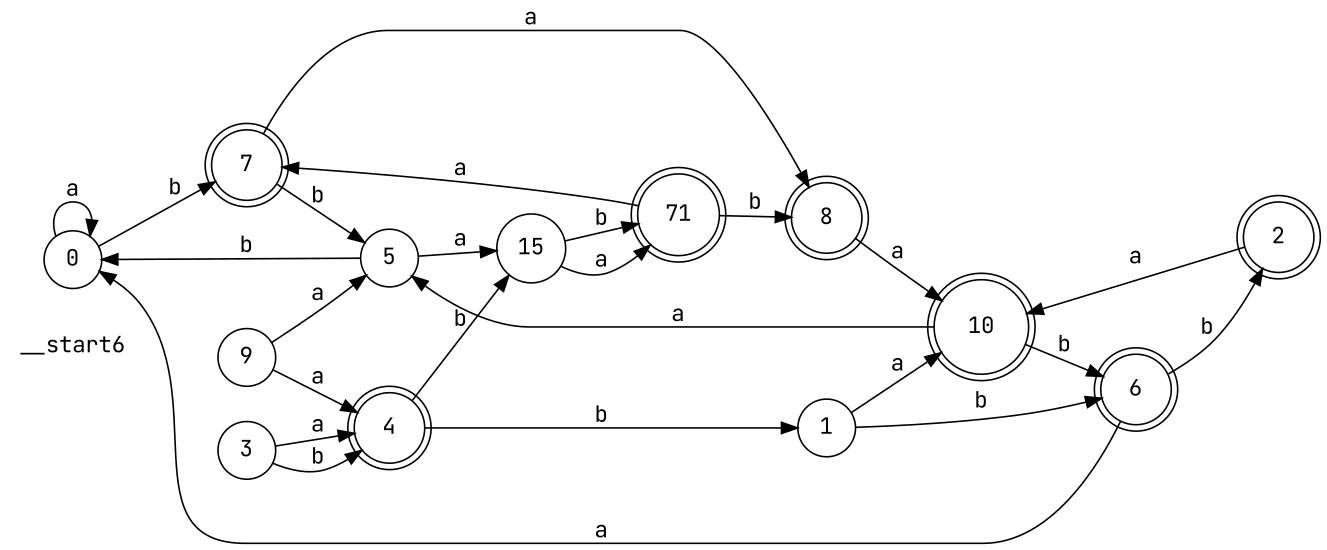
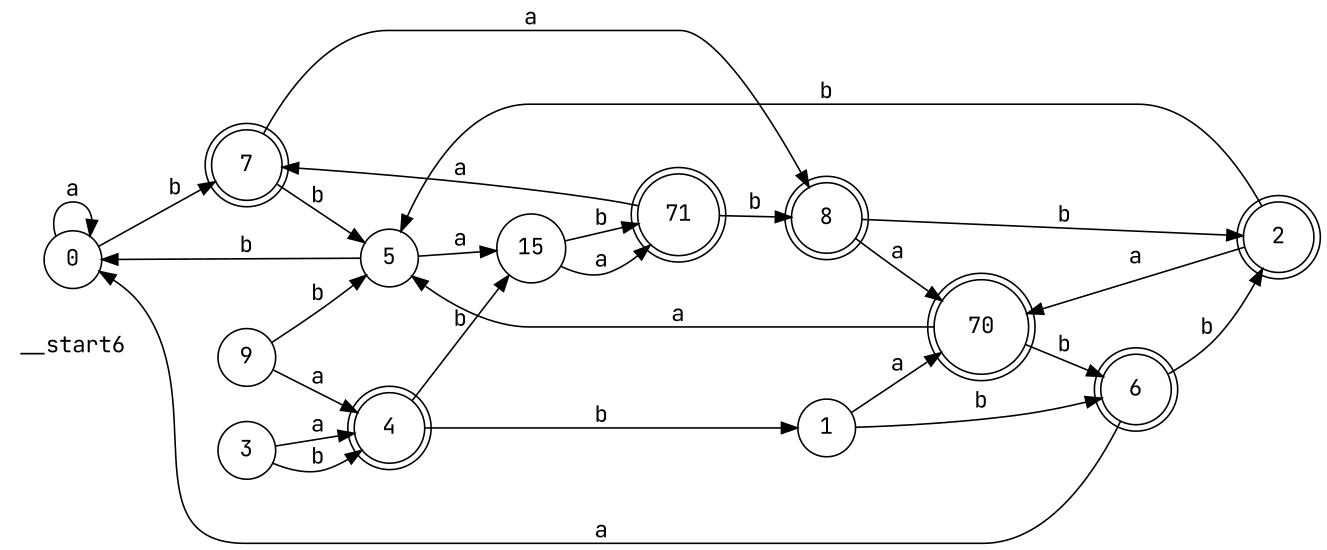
none -> (830, 104)
none -> (1044, 227)
(318, 294) -> (318, 294)
(981, 327) -> (981, 327)
